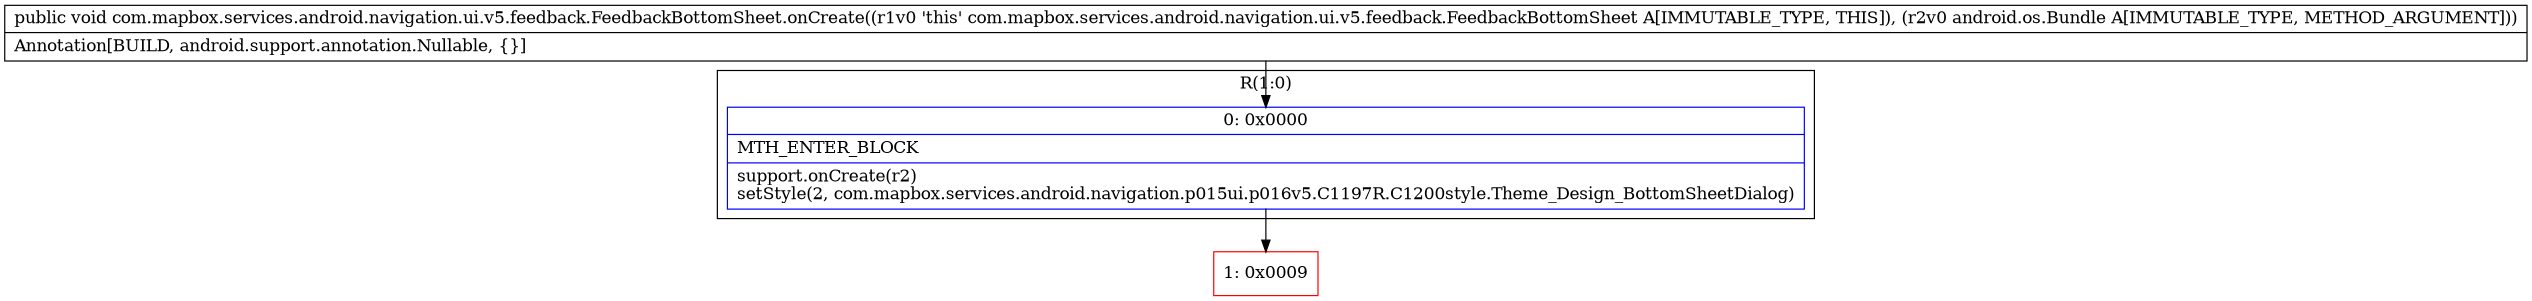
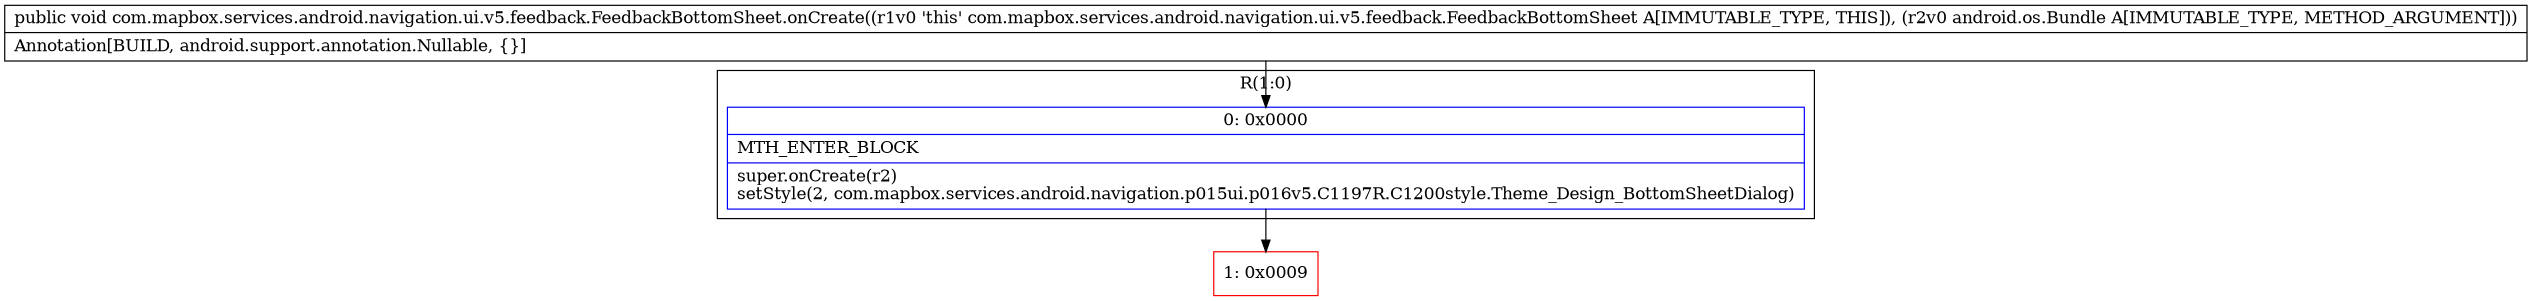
(827, 177) -> (817, 177)
